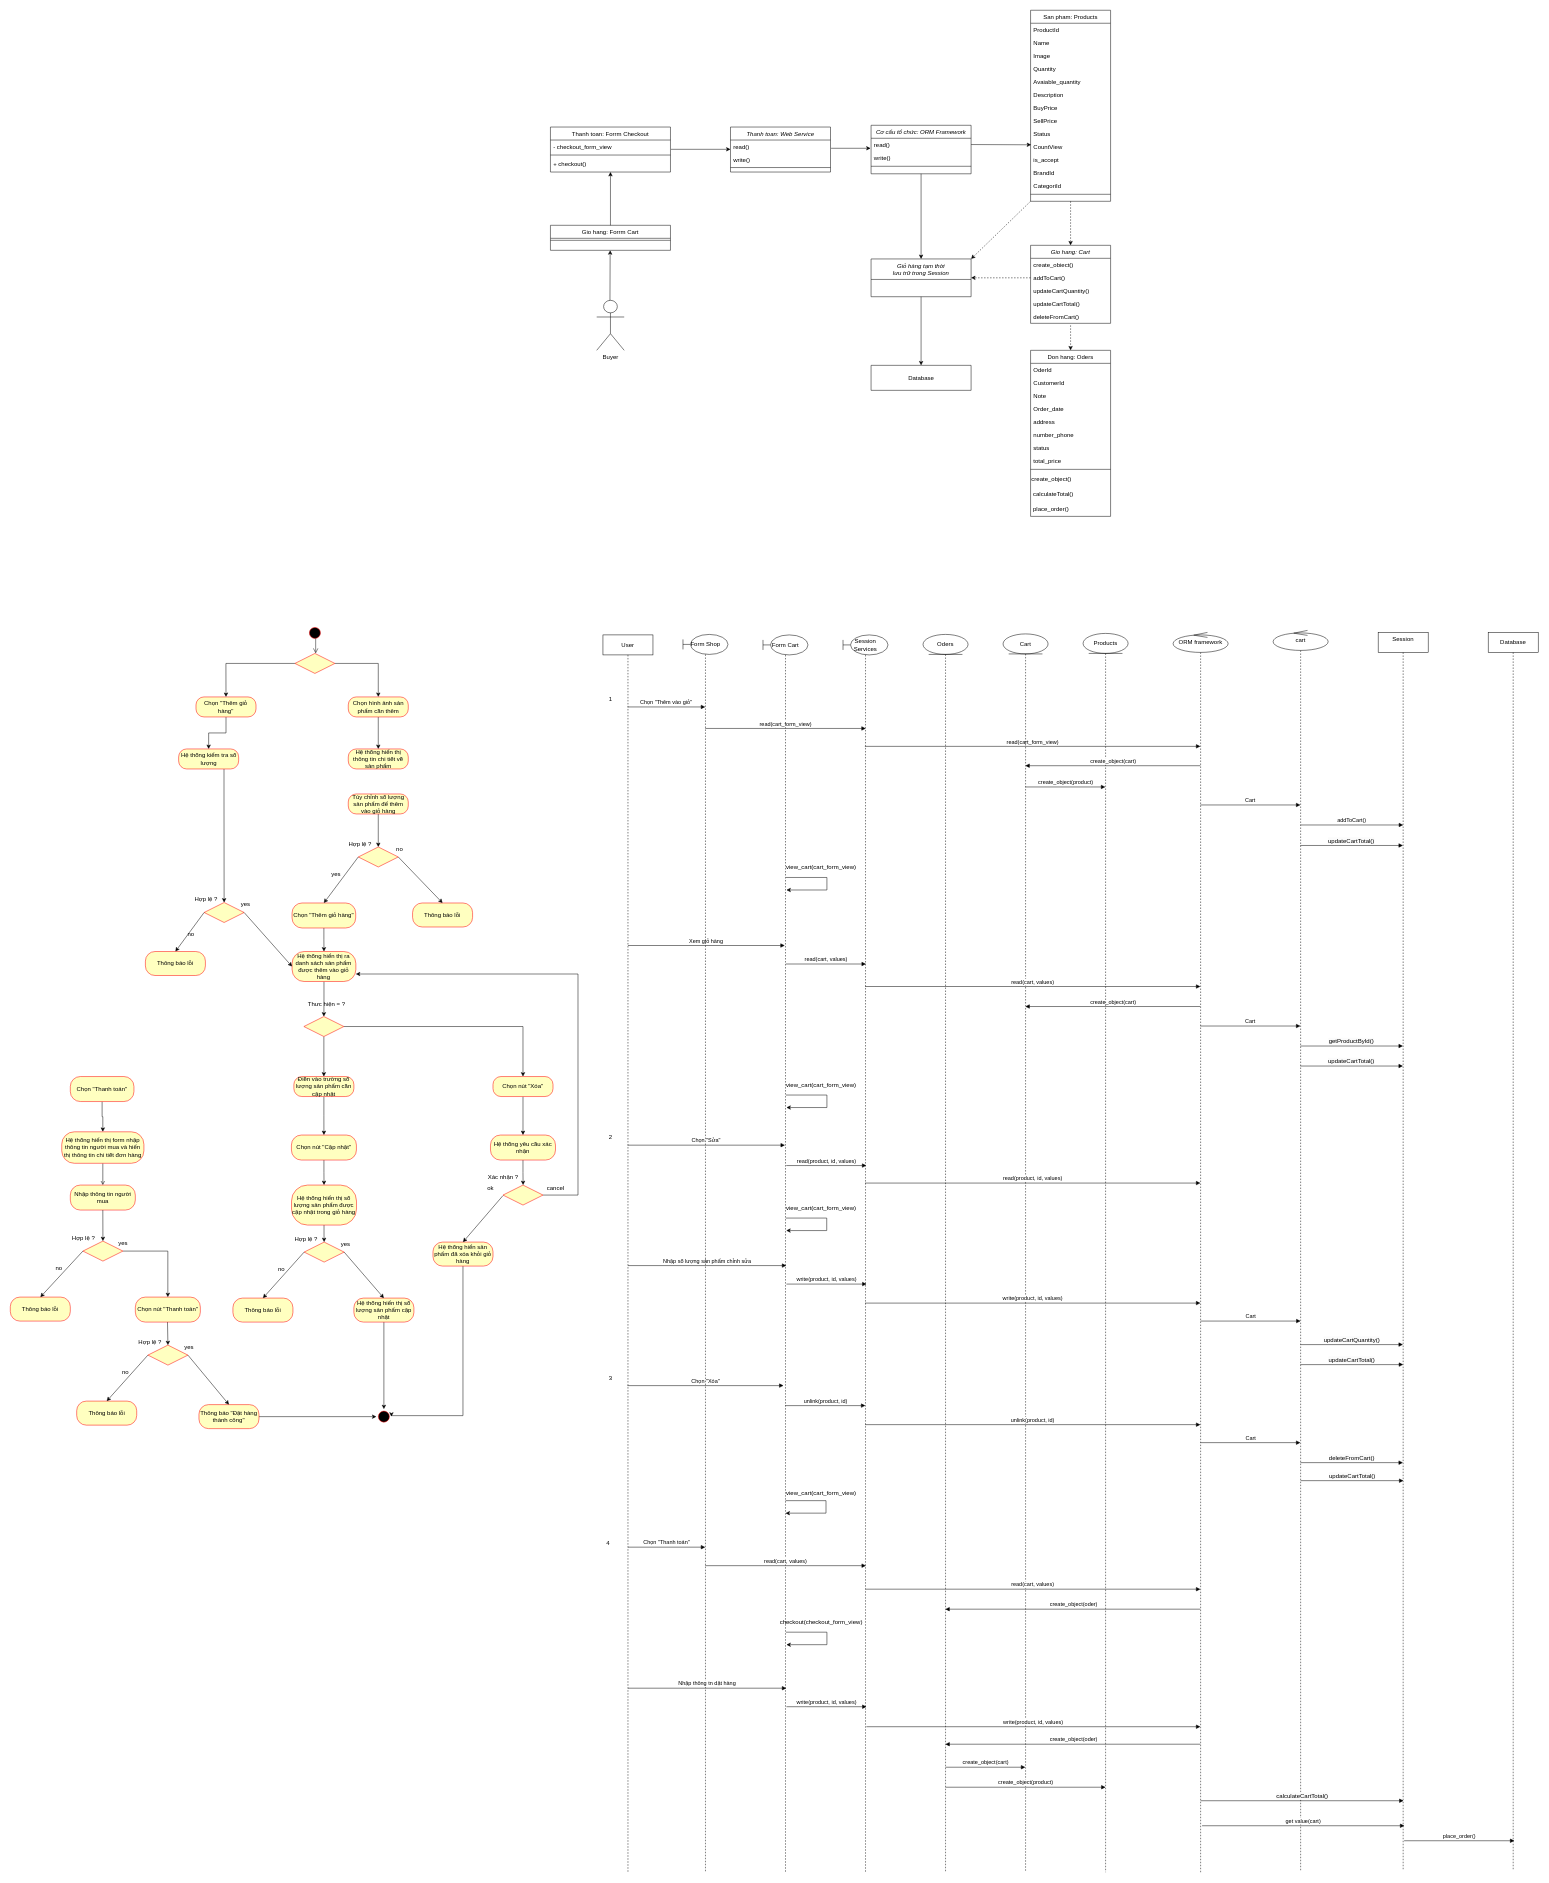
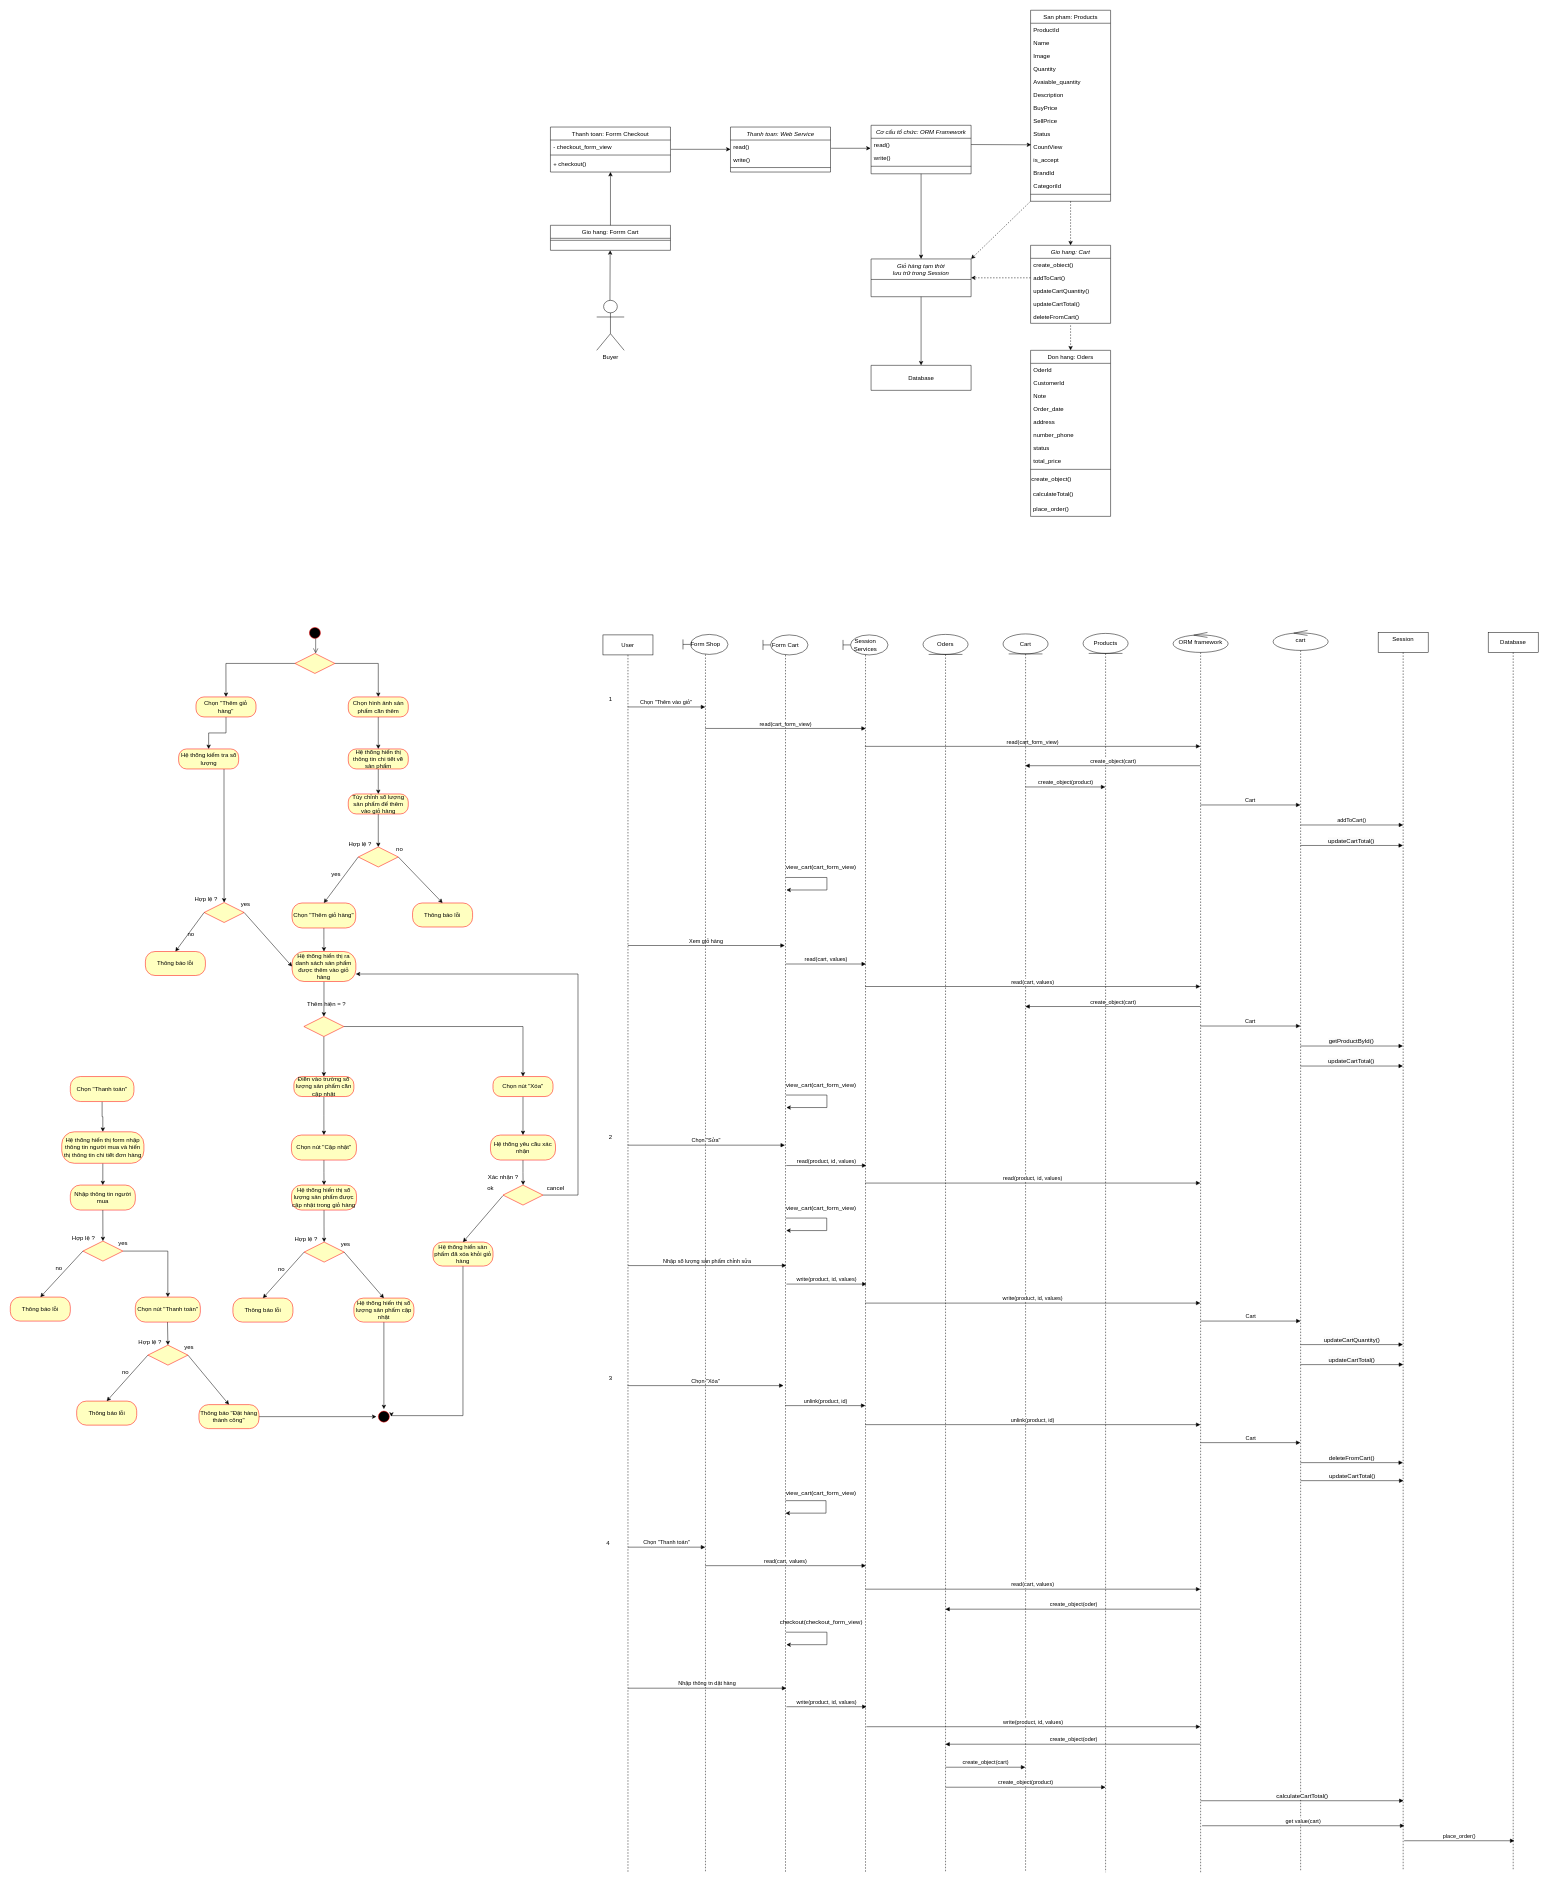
none -> (378, 790)
(327, 1004) -> (327, 1004)
(103, 1182) -> (103, 1181)
(324, 1205) -> (324, 1197)
